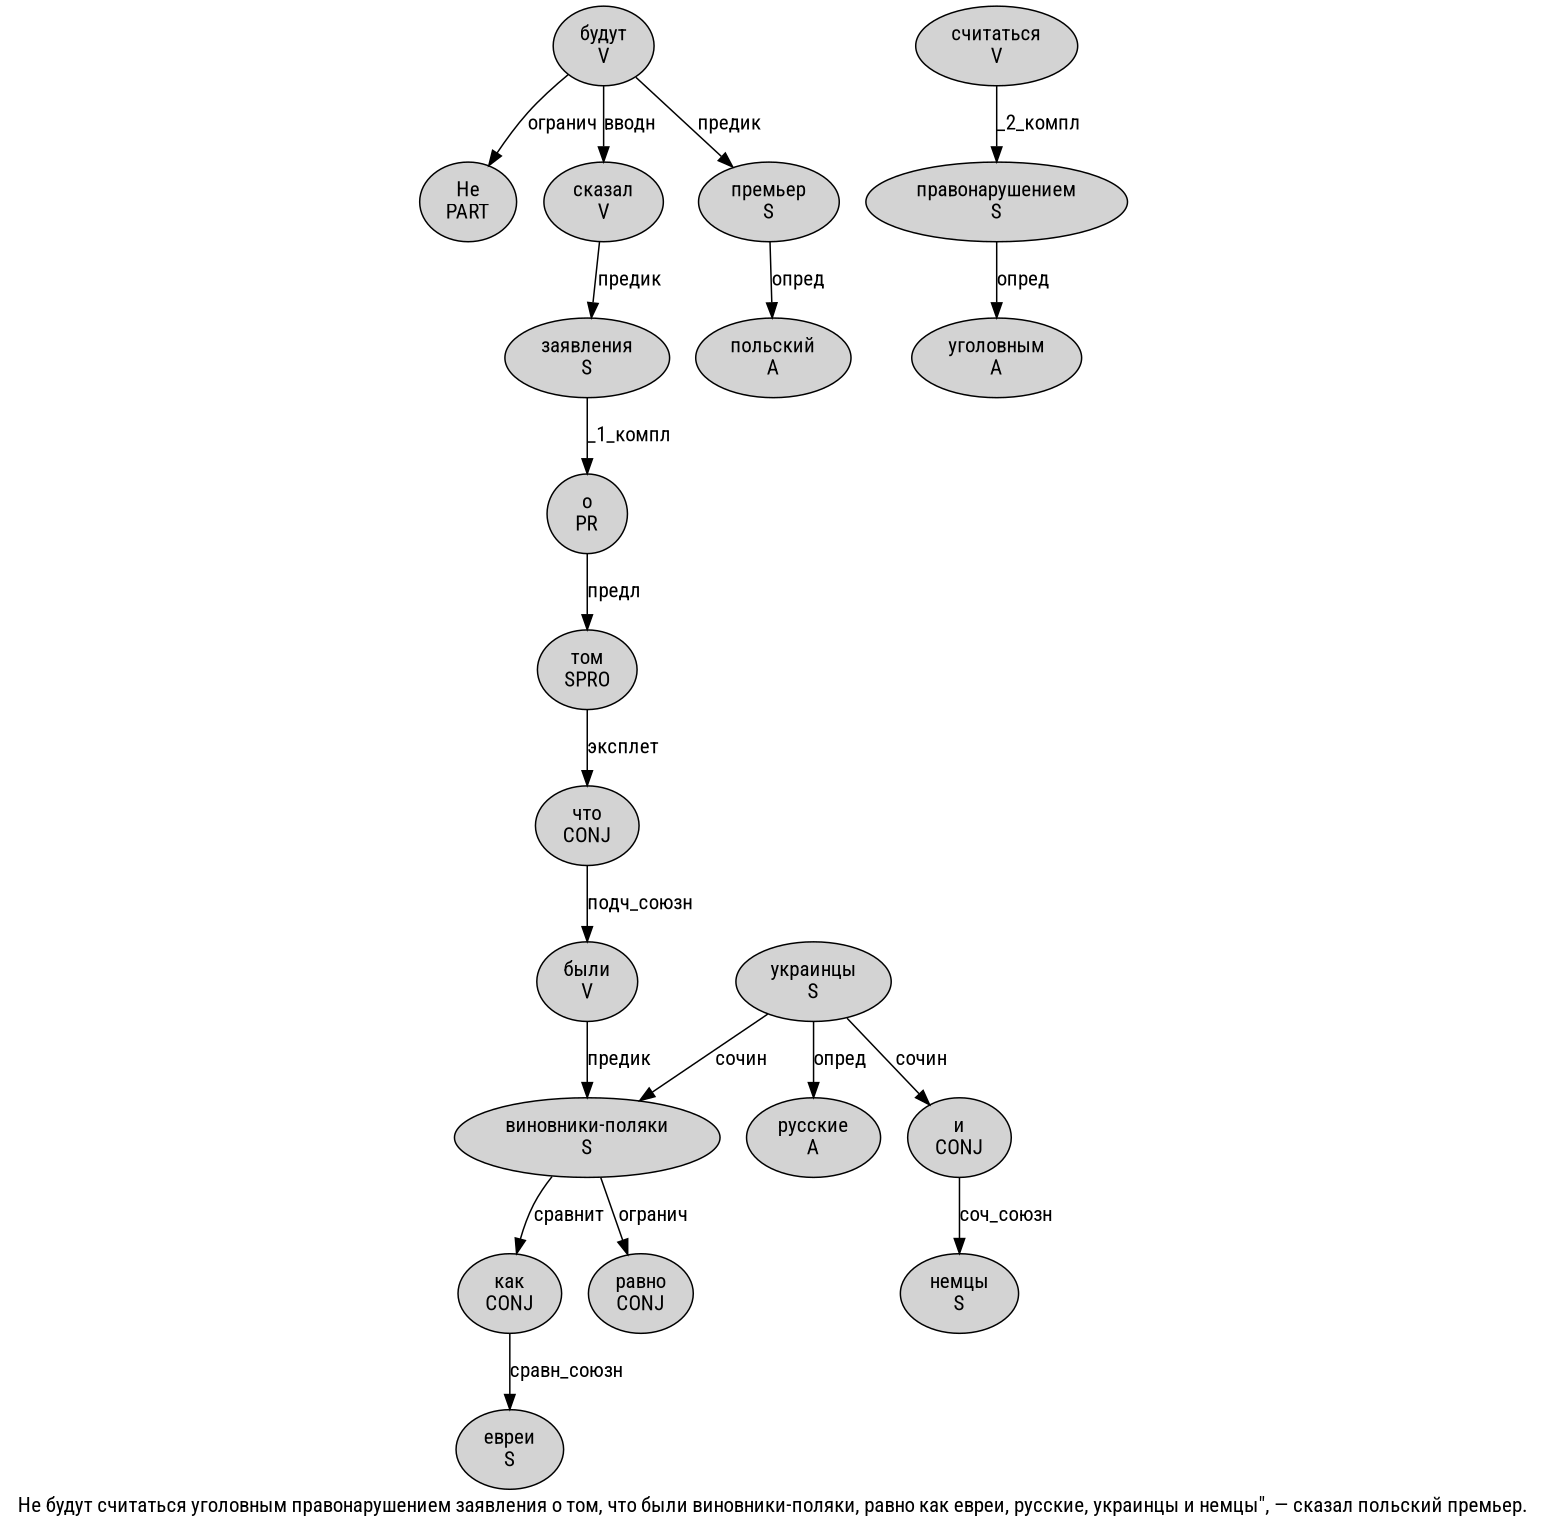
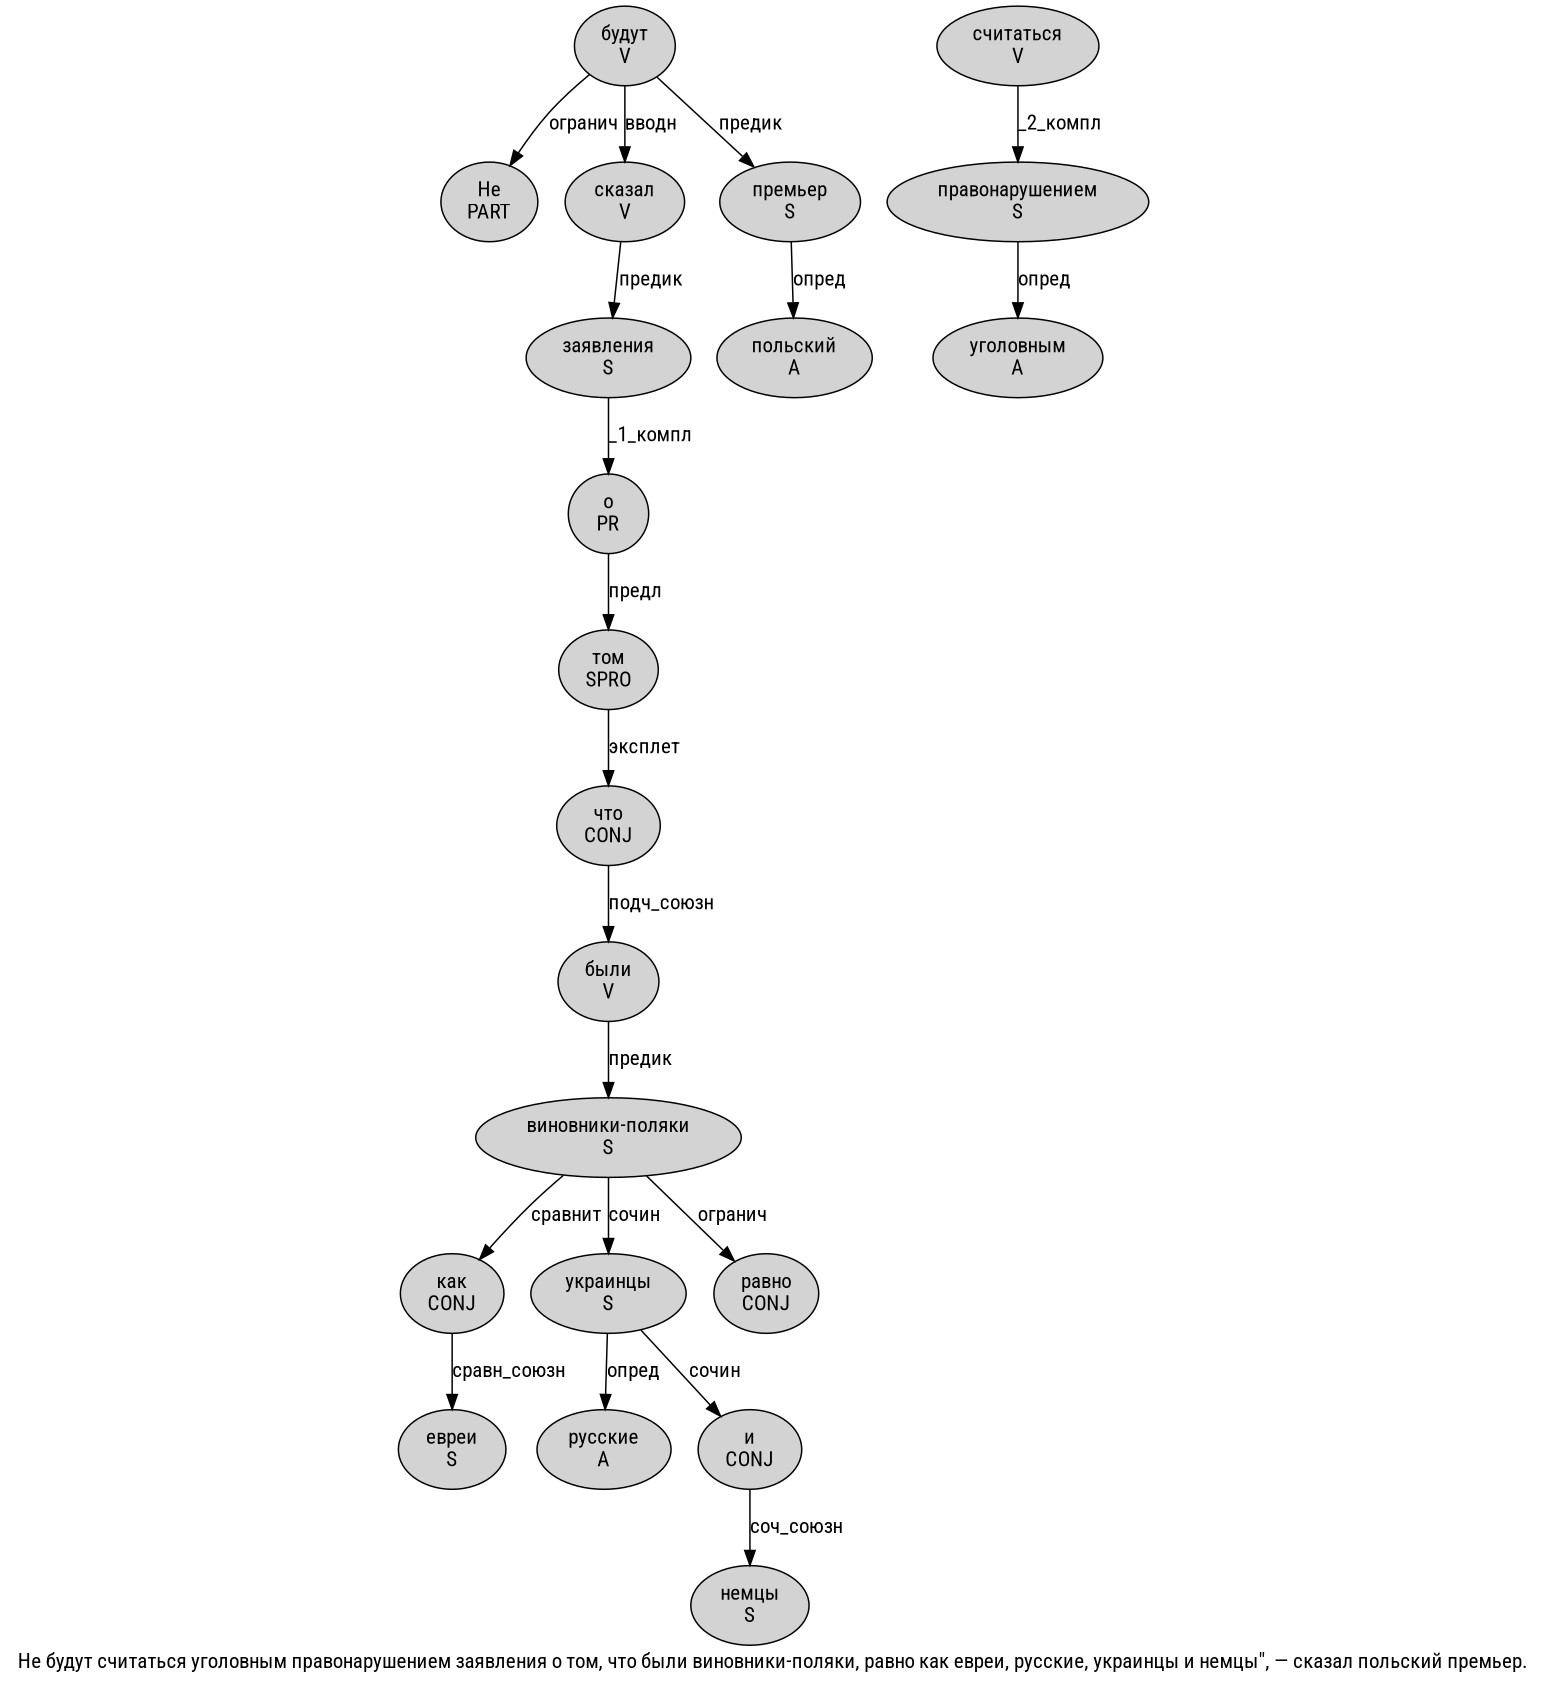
(710, 1053) -> (608, 1208)
